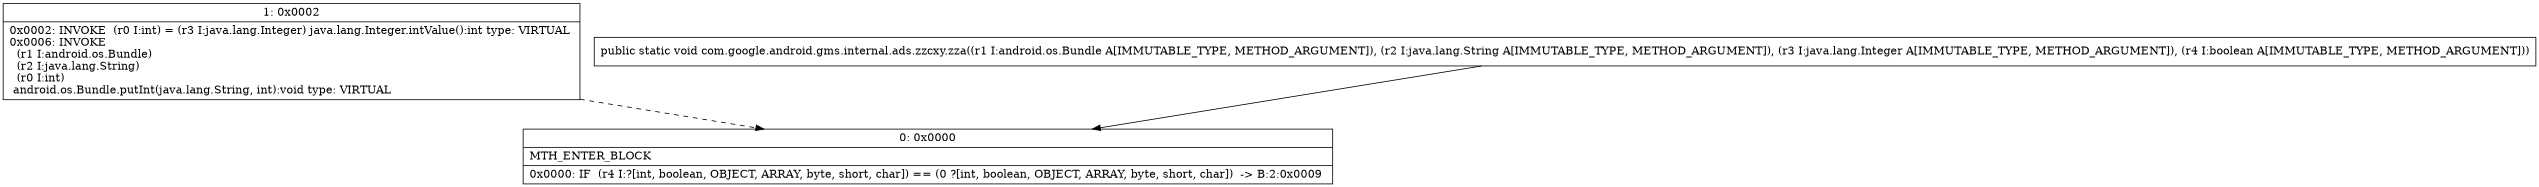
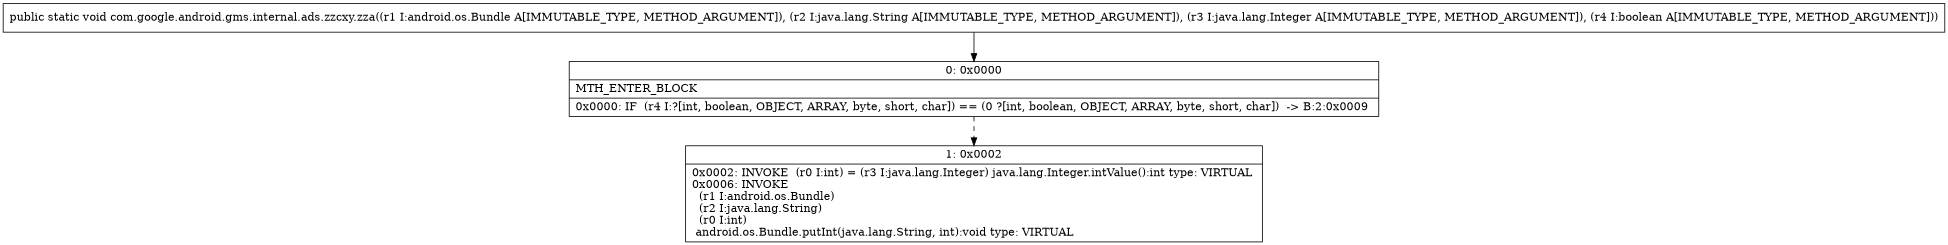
(668, 114) -> (974, 127)
